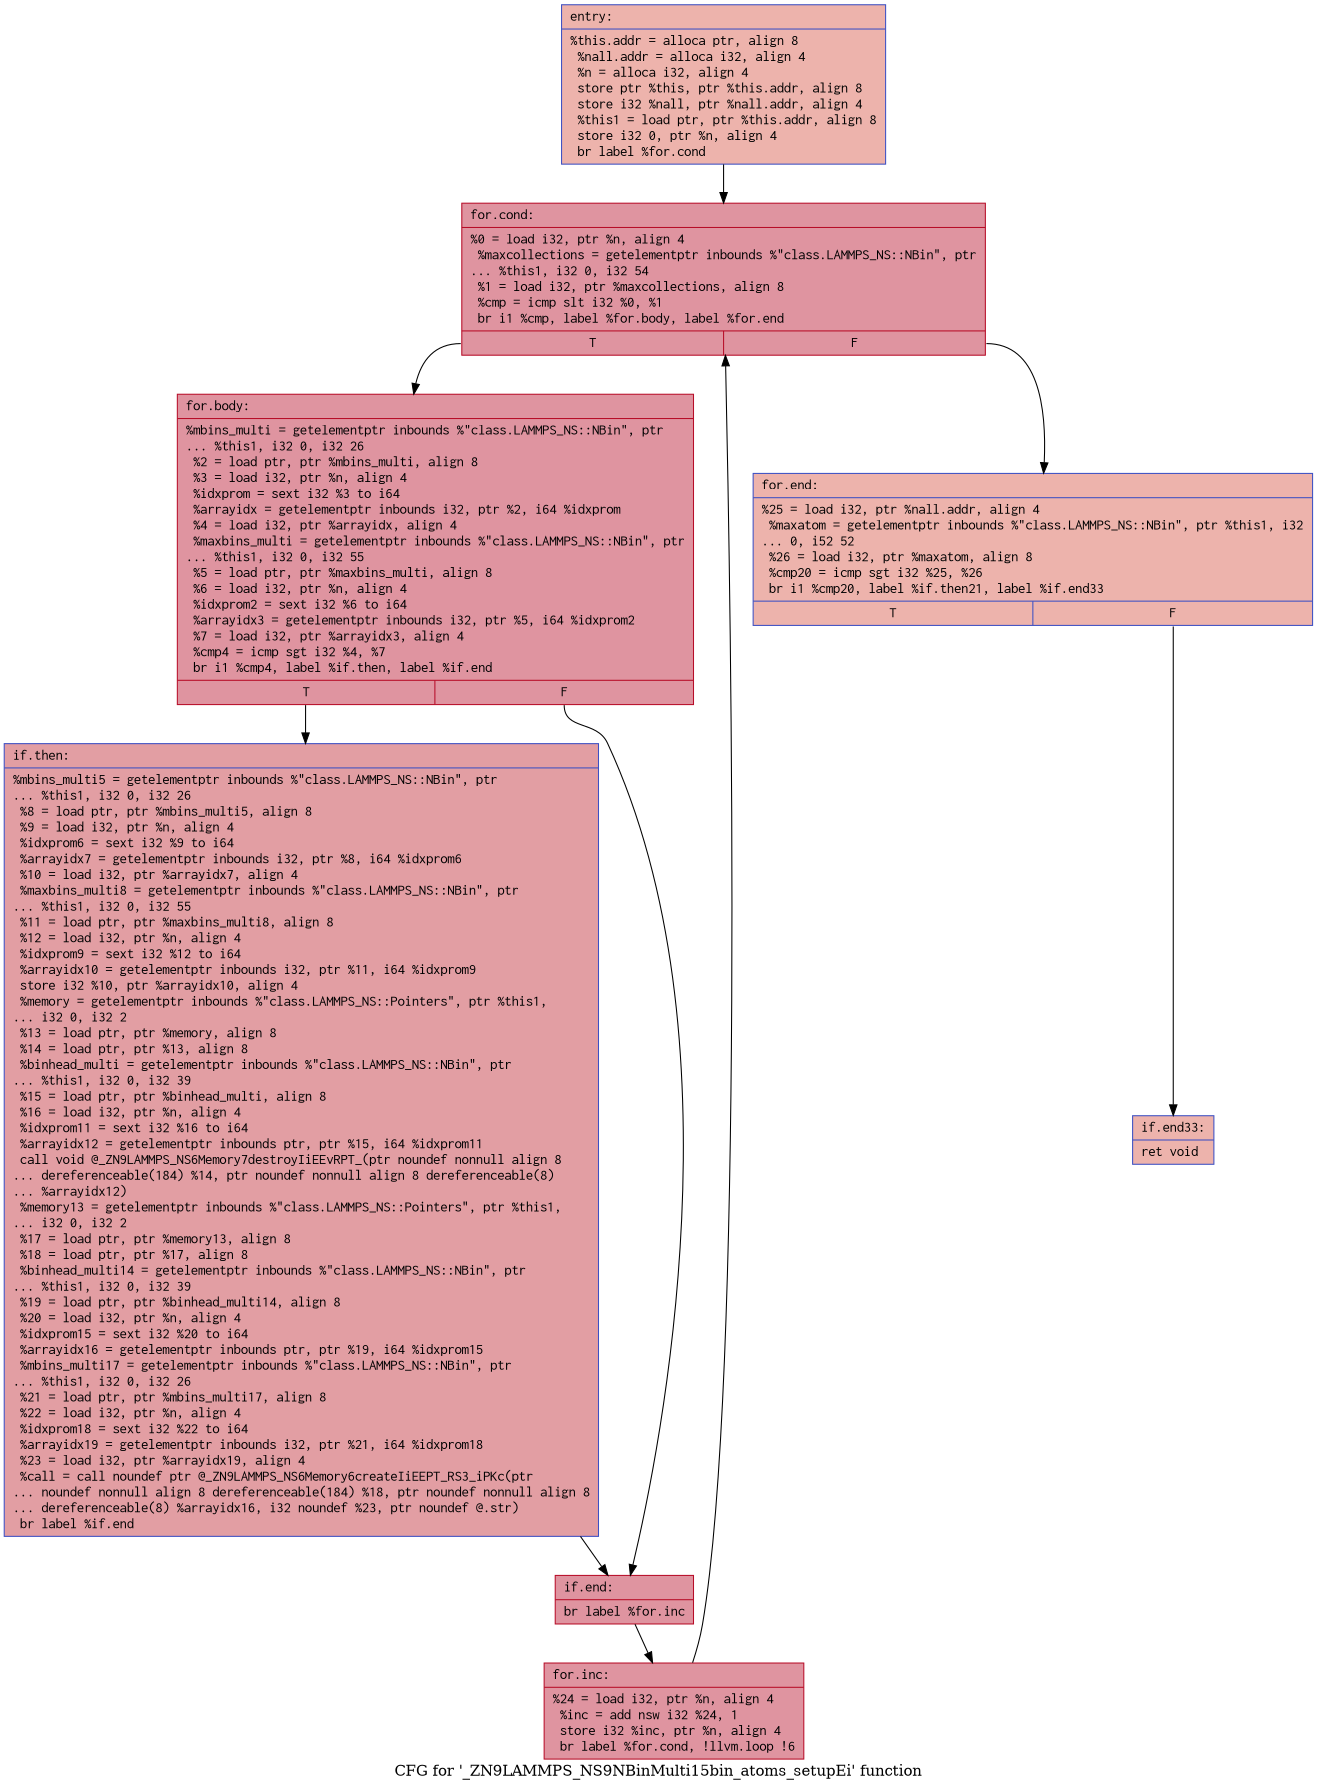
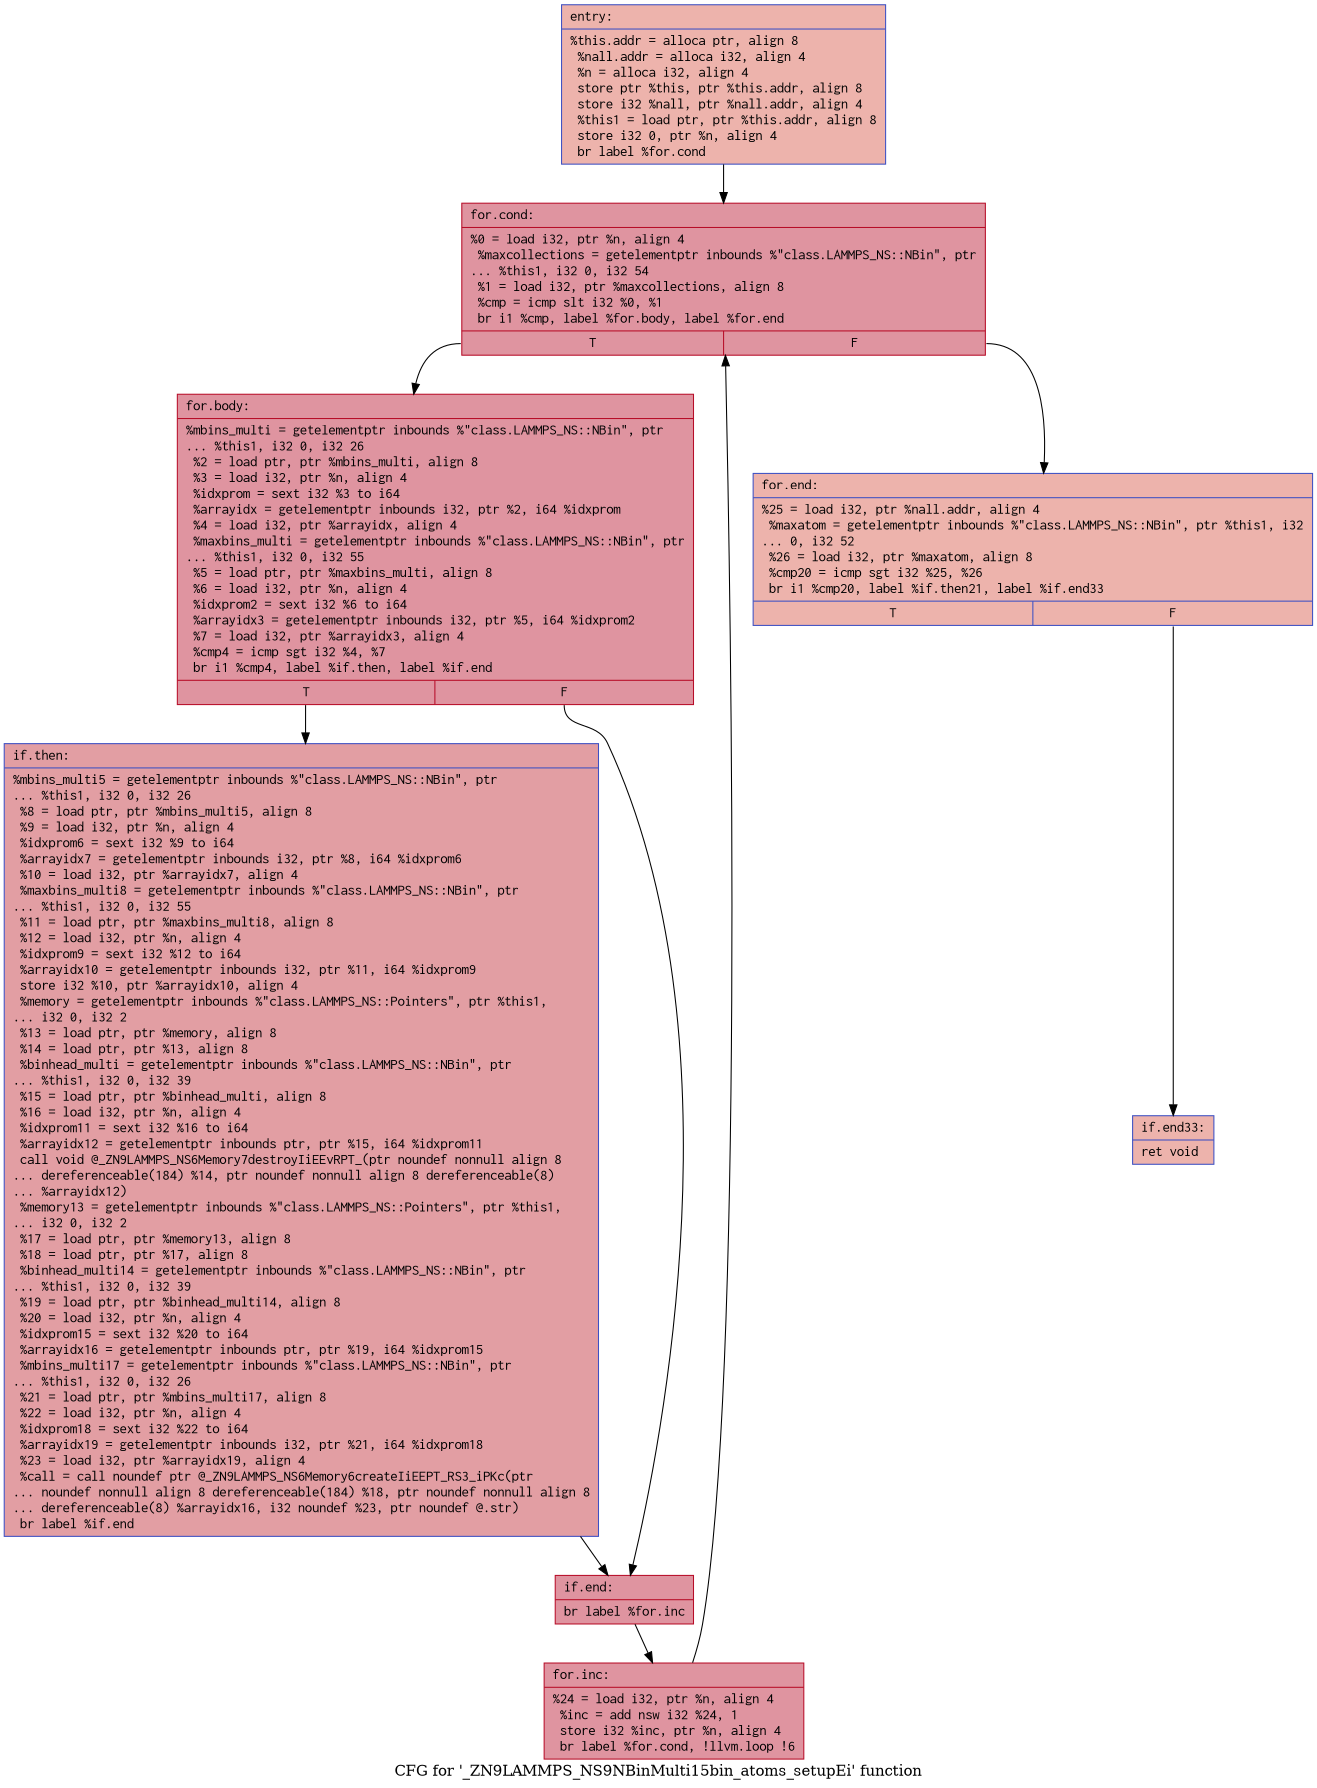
(808, 541) -> (808, 541)
